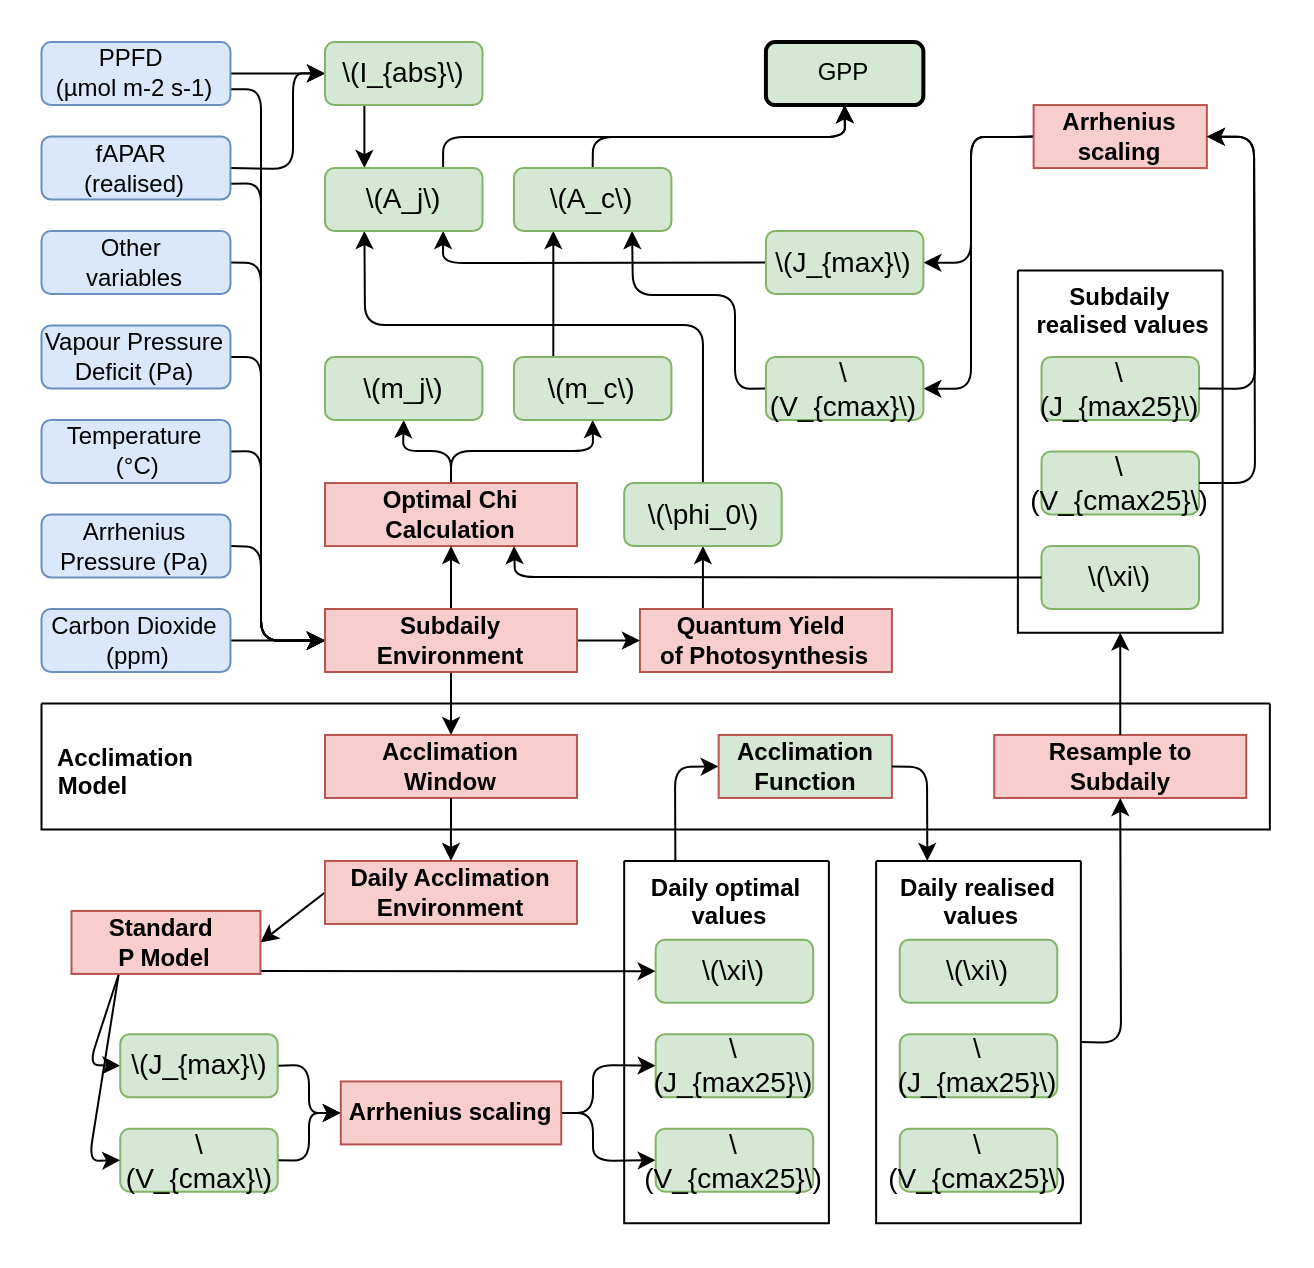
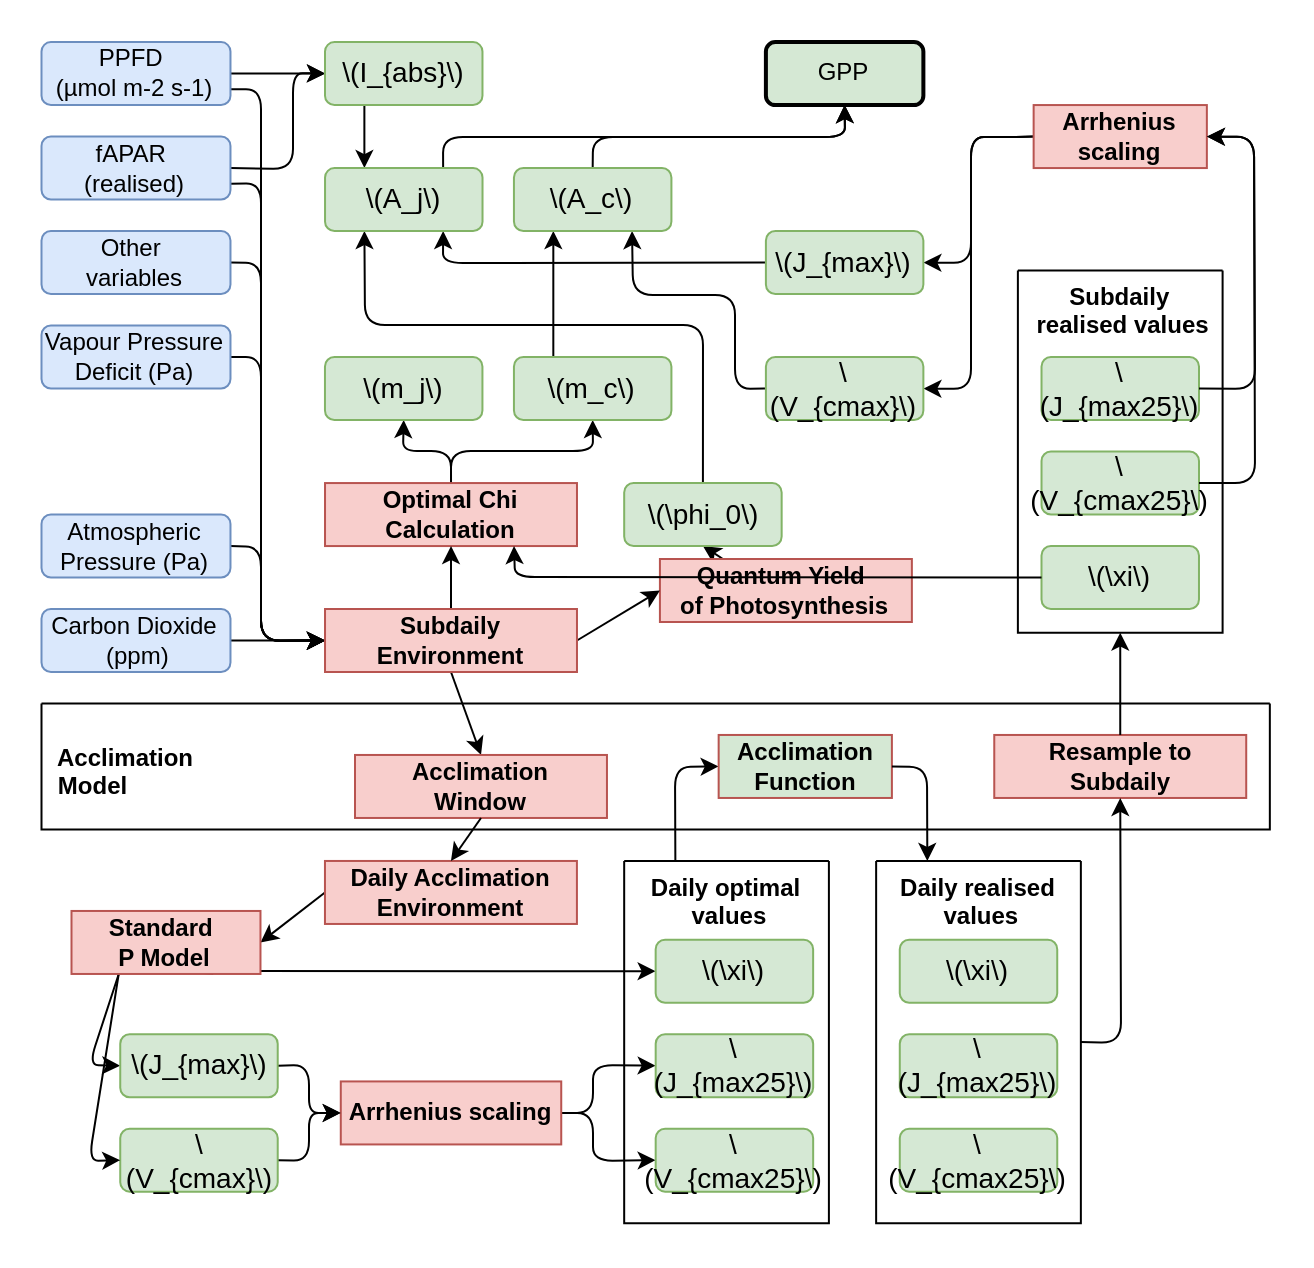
(244, 451) -> none
(136, 452) -> none
(135, 547) -> (135, 547)
(766, 640) -> (786, 590)
(451, 766) -> (481, 786)
